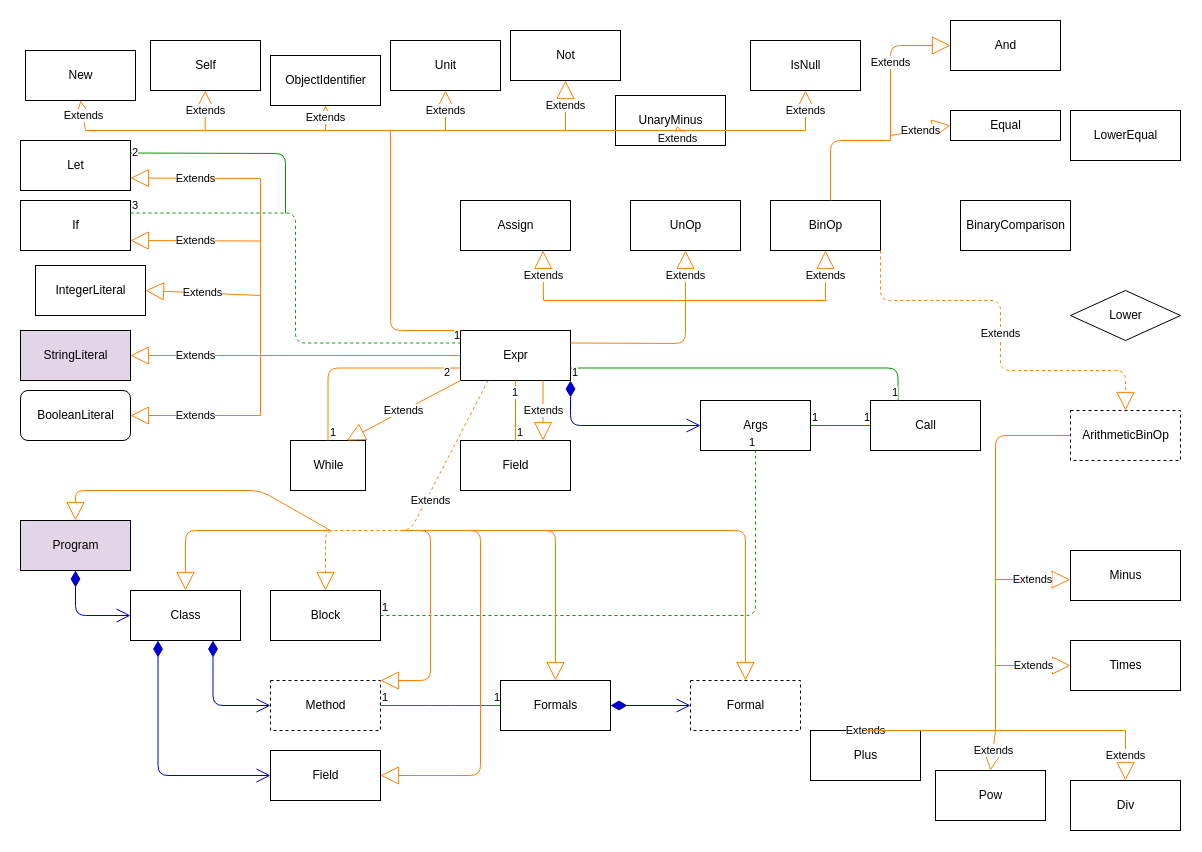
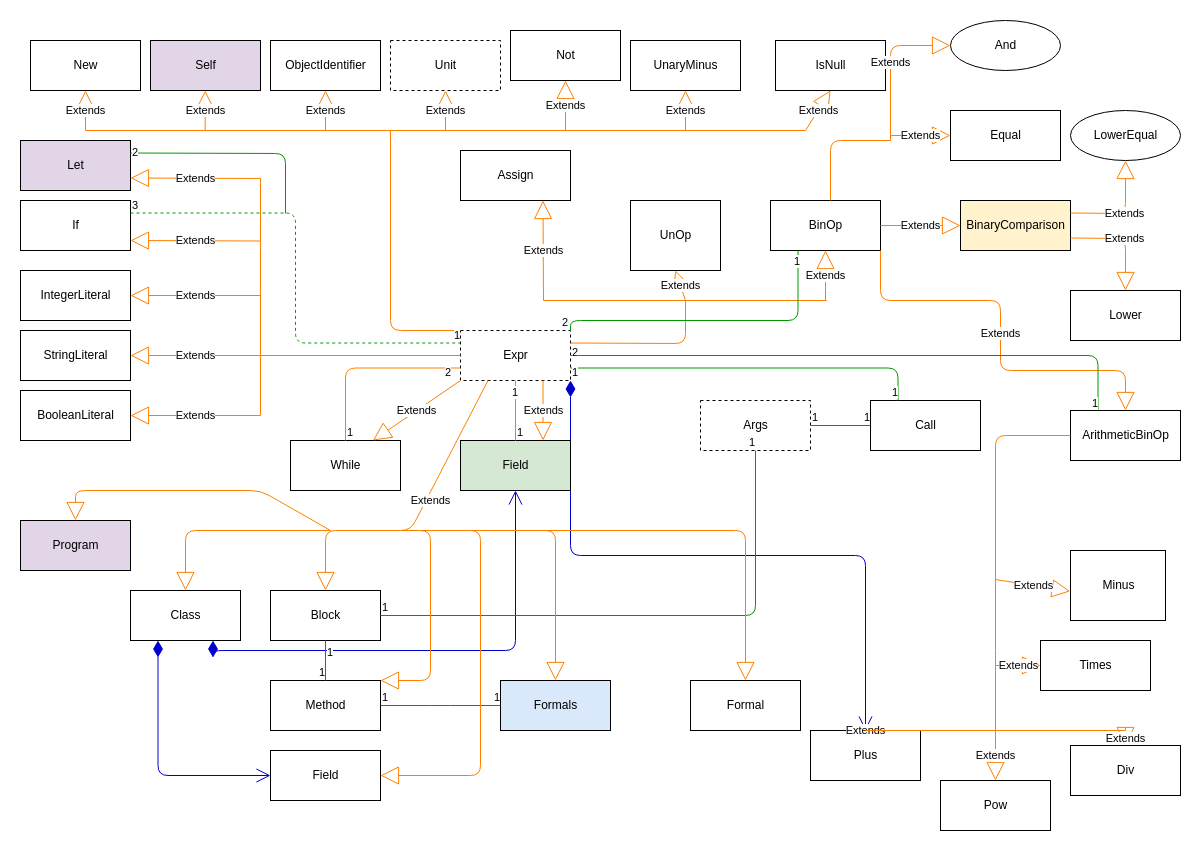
(1006, 46) -> (1006, 46)
(206, 66) -> (206, 66)
(446, 66) -> (446, 66)
(806, 66) -> (831, 66)
(81, 76) -> (86, 66)
(326, 81) -> (326, 66)
(671, 121) -> (686, 66)
(1006, 126) -> (1006, 136)
(1126, 136) -> (1126, 136)
(76, 166) -> (76, 166)
none -> (1110, 213)
(516, 226) -> (516, 176)
(686, 226) -> (676, 236)
none -> (911, 226)
(1016, 226) -> (1016, 226)
none -> (1110, 238)
(91, 291) -> (76, 296)
(928, 301) -> (928, 301)
(1126, 316) -> (1126, 316)
none -> (712, 321)
(76, 356) -> (76, 356)
(516, 356) -> (516, 356)
none -> (857, 356)
(76, 416) -> (76, 416)
(635, 426) -> (770, 556)
(756, 426) -> (756, 426)
(1126, 436) -> (1126, 436)
(328, 466) -> (346, 466)
(516, 466) -> (516, 466)
(363, 531) -> (363, 531)
(1126, 576) -> (1118, 586)
(92, 616) -> none
(646, 616) -> (646, 616)
none -> (326, 661)
(1126, 666) -> (1096, 666)
(219, 705) -> (436, 651)
(326, 706) -> (326, 706)
(556, 706) -> (556, 706)
(657, 706) -> none
(746, 706) -> (746, 706)
(991, 796) -> (996, 806)
(1126, 806) -> (1126, 771)
